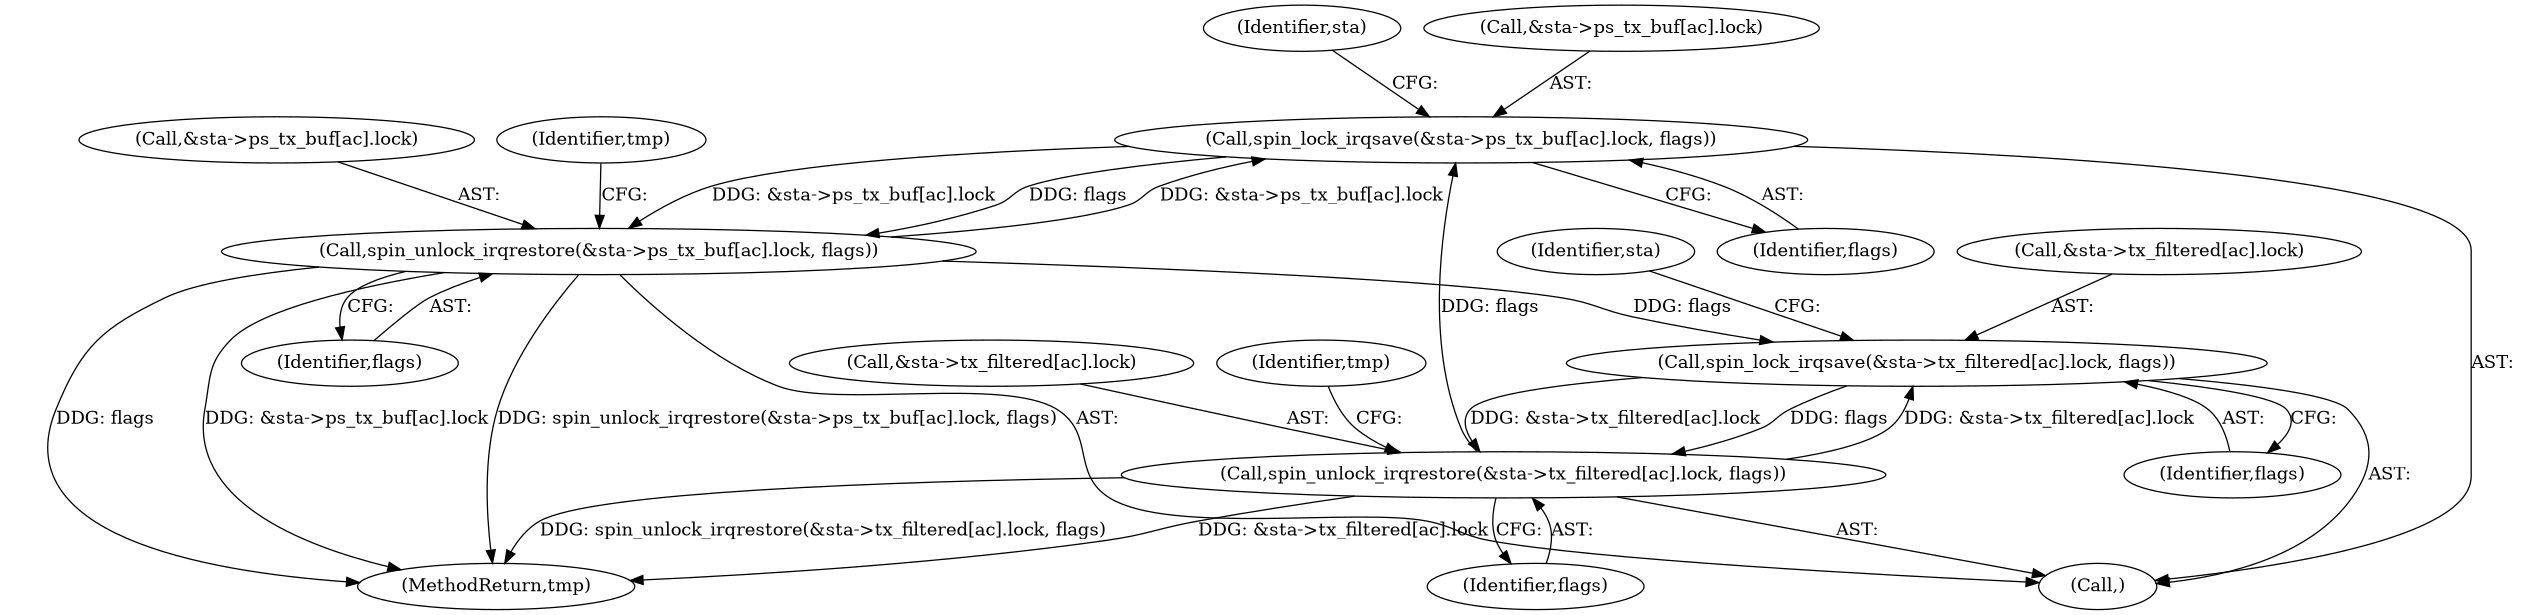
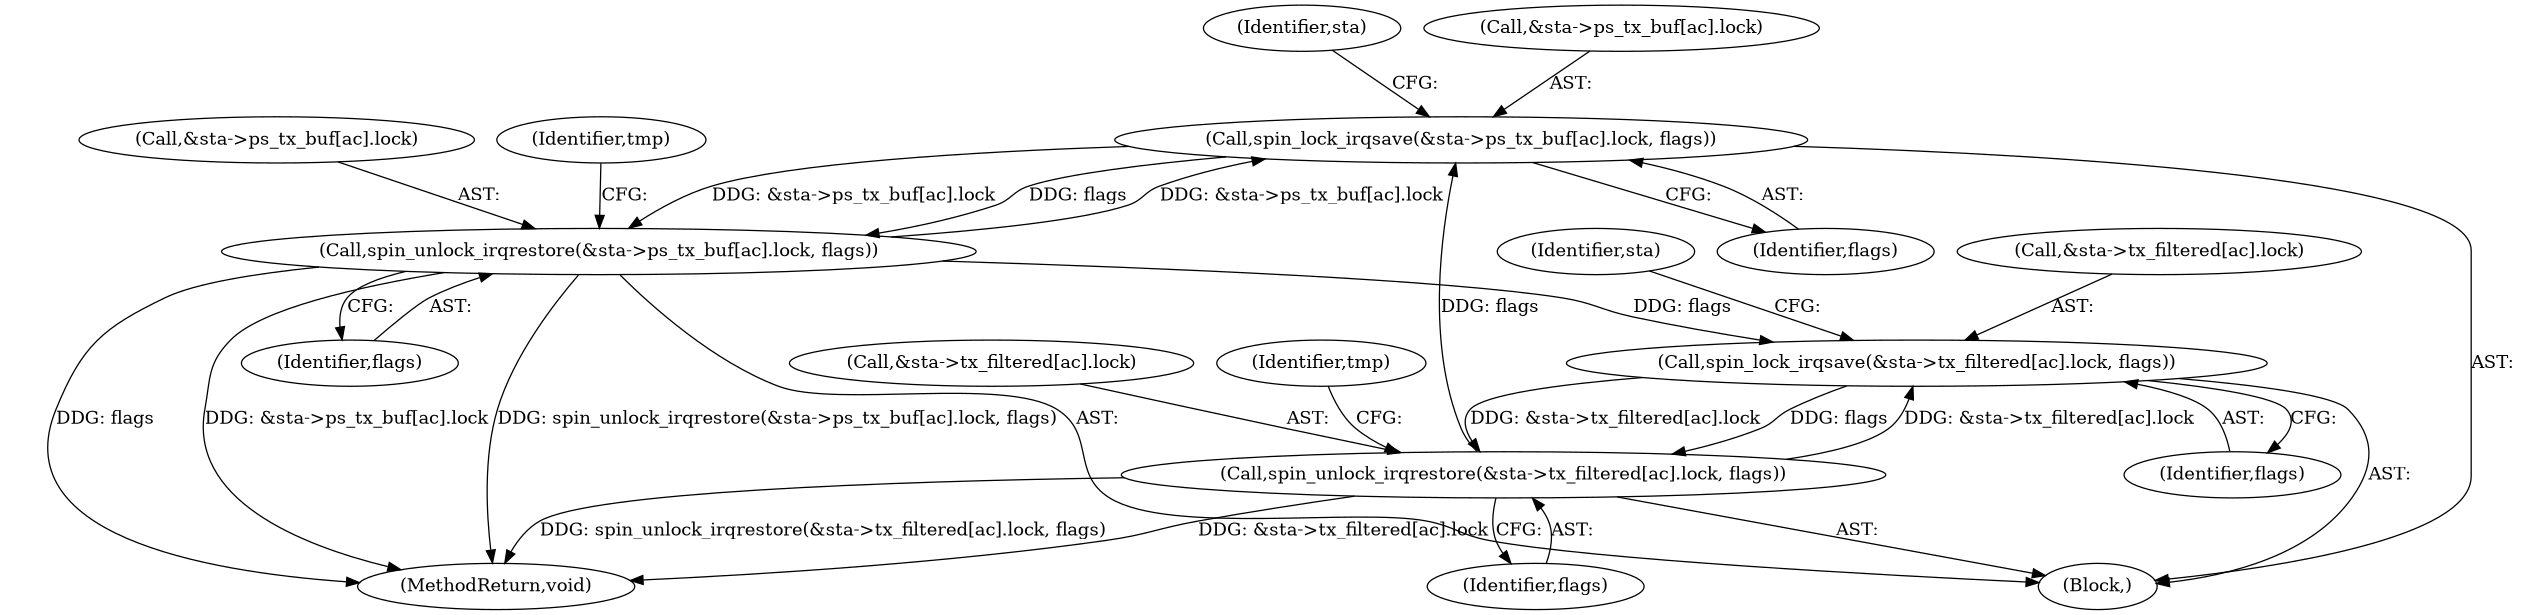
(496, 586) -> (496, 586)
(2098, 586) -> (2098, 586)
